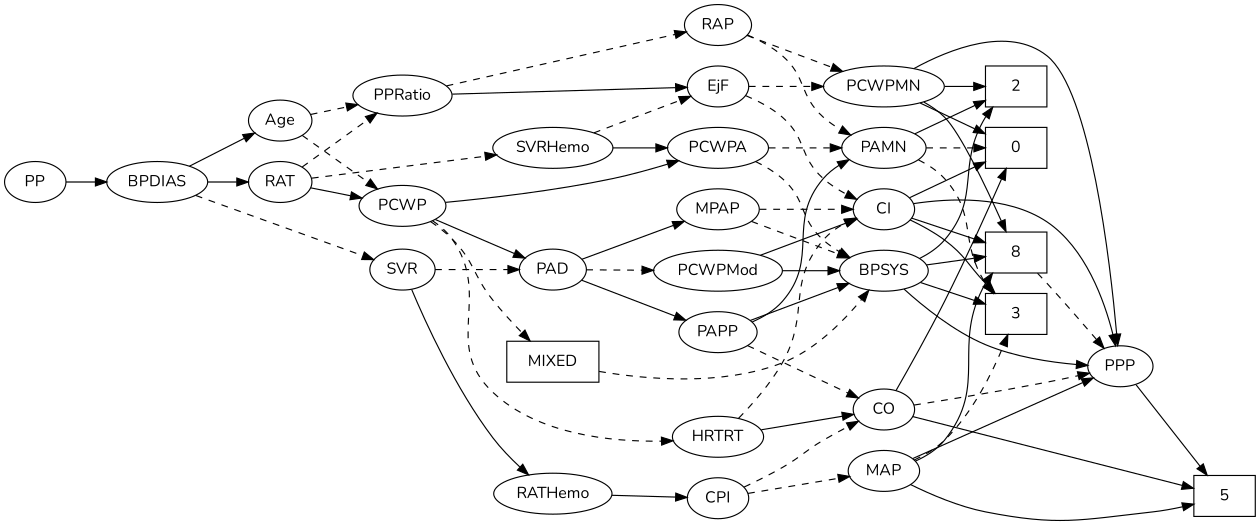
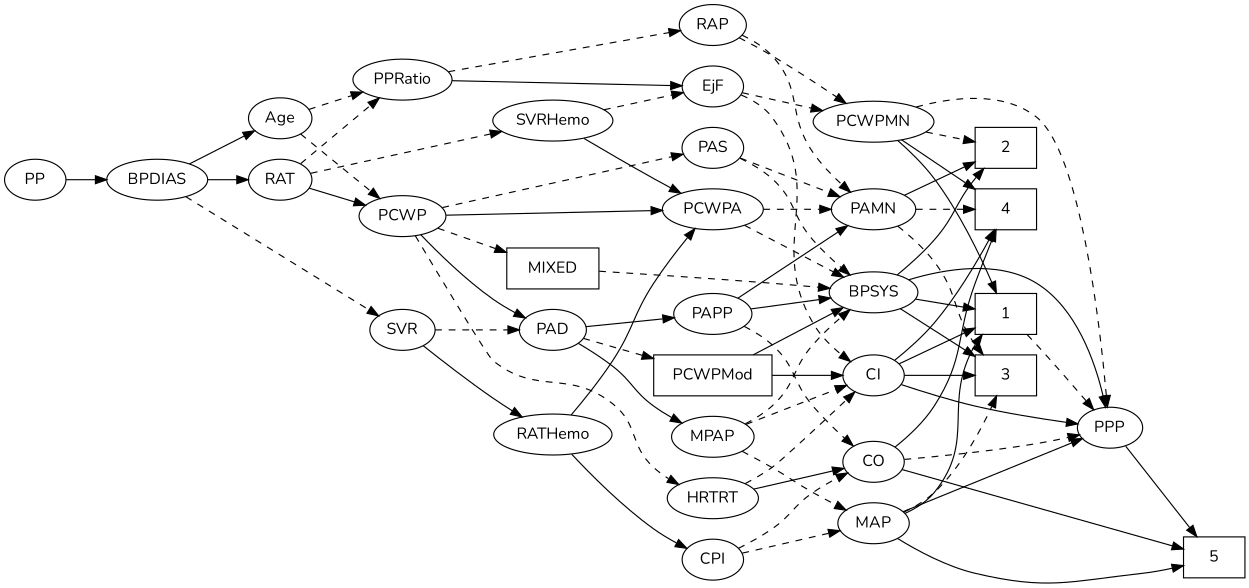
(959, 86) -> (945, 136)
(1081, 122) -> (1073, 191)
none -> (713, 148)
(1016, 148) -> (1006, 209)
(1016, 253) -> (1006, 314)
(718, 271) -> (713, 375)
none -> (629, 332)
none -> (782, 474)
